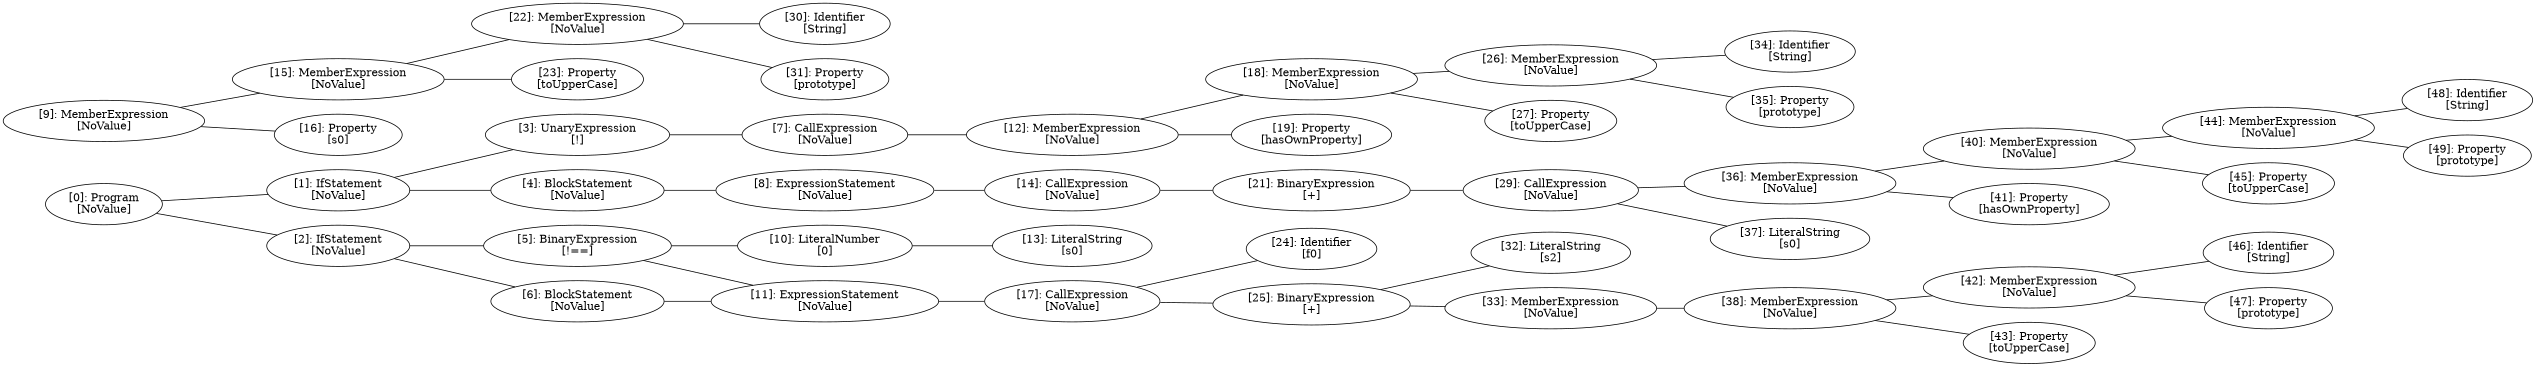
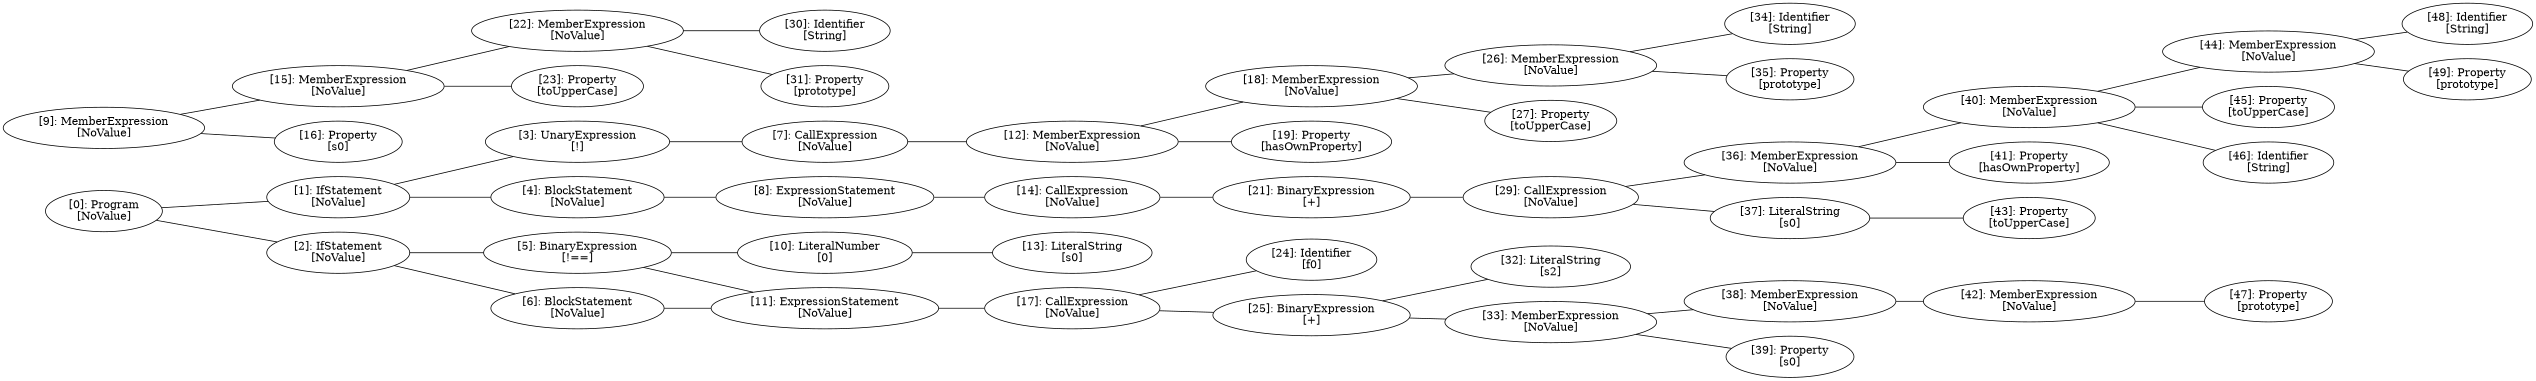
(2162, 268) -> (2157, 137)
(1922, 327) -> (1916, 218)
none -> (1790, 357)
